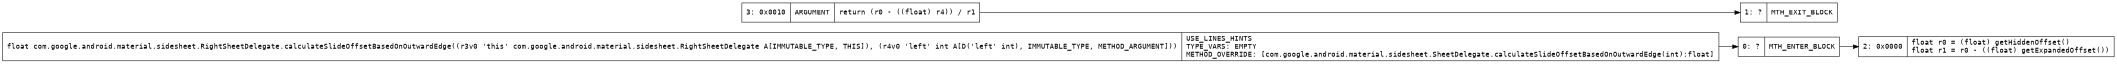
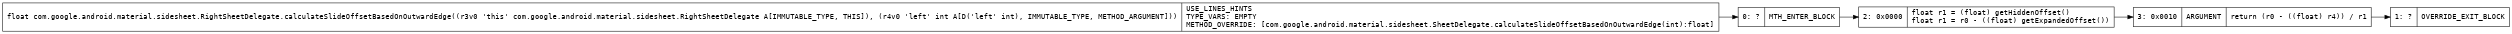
(1802, 12) -> (2463, 17)
none -> (2121, 17)
(1991, 42) -> (1991, 13)
